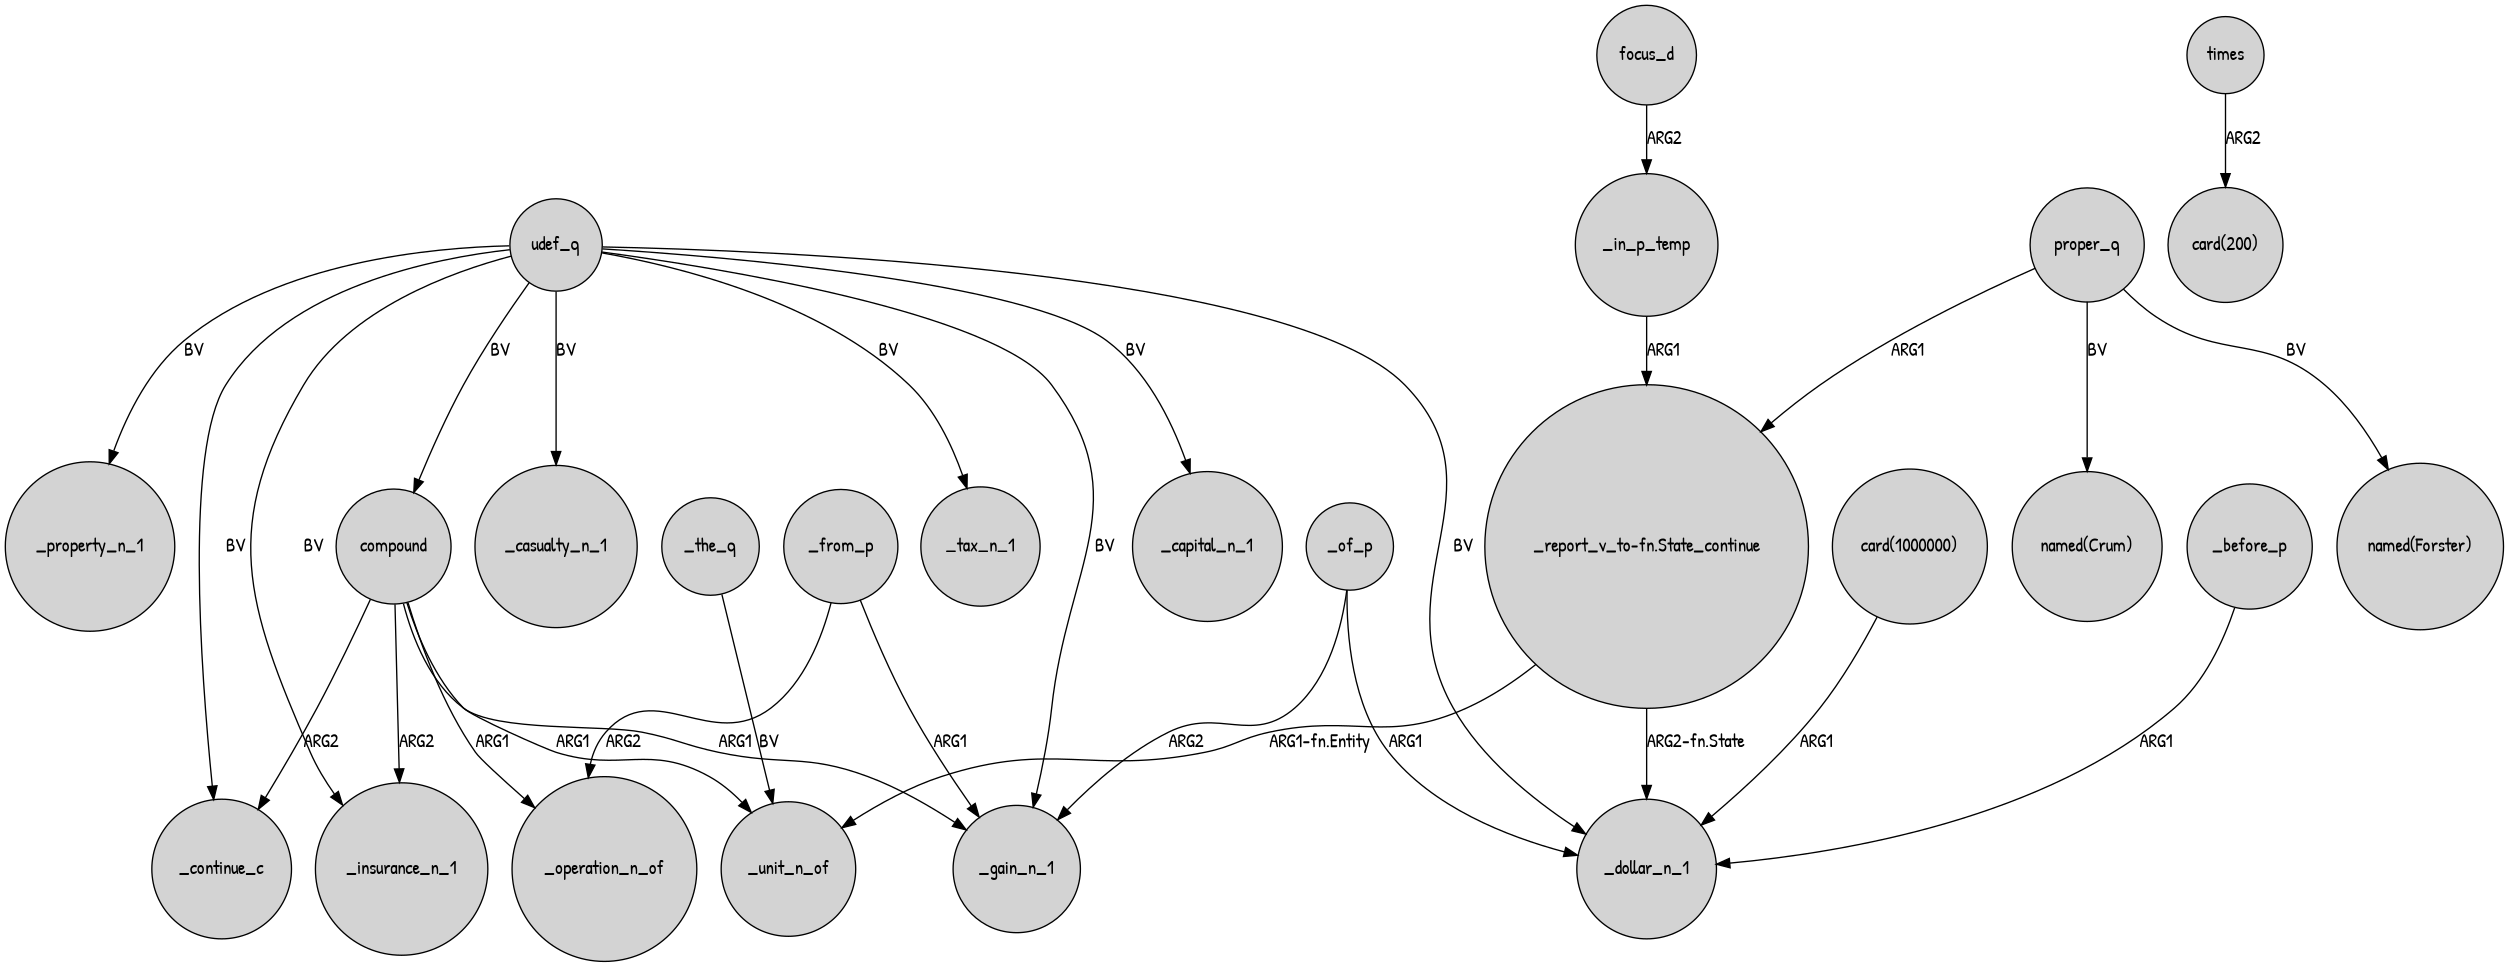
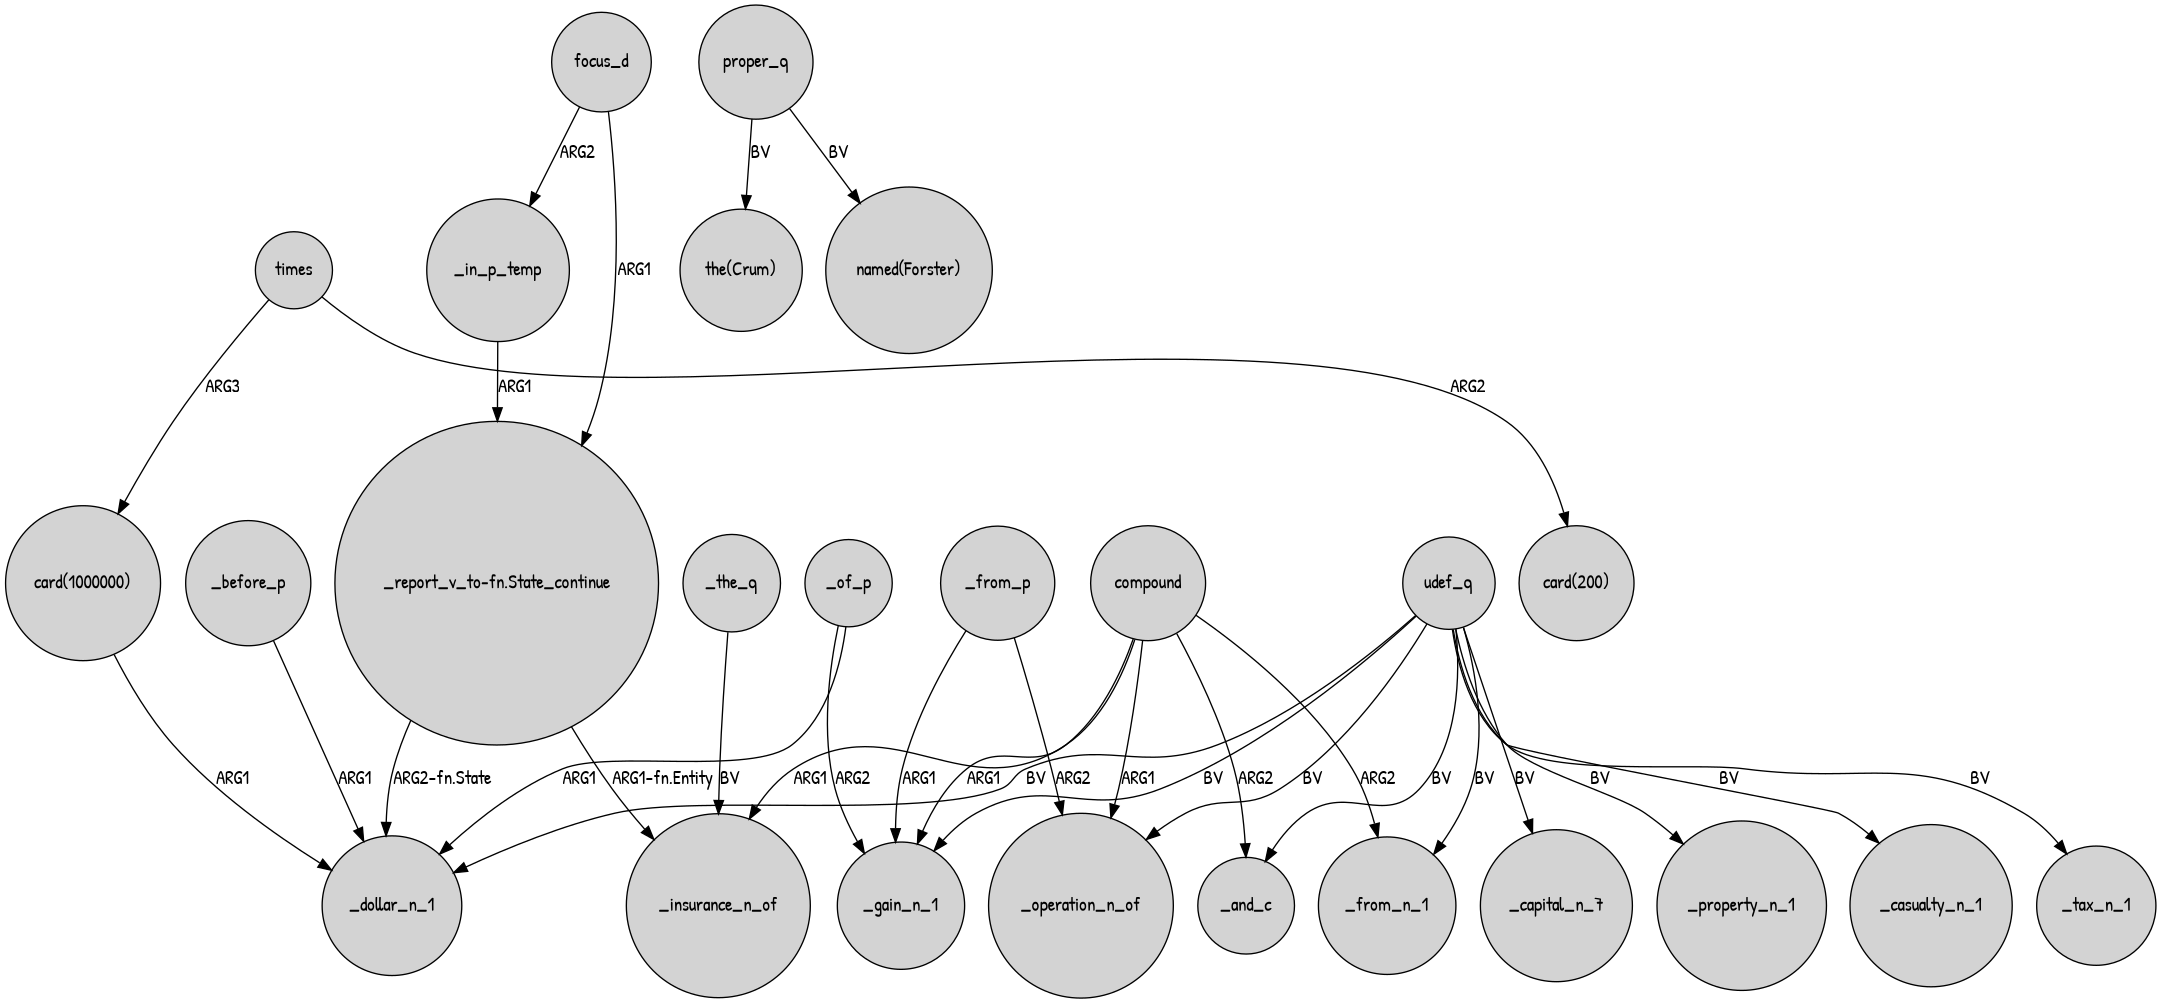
(1898, 337) -> (615, 274)
(468, 378) -> (1316, 762)
none -> (191, 397)
(1207, 547) -> (1556, 906)
(2087, 547) -> (741, 270)
(222, 869) -> (1246, 906)
(402, 869) -> (1387, 906)
(788, 869) -> (718, 906)
